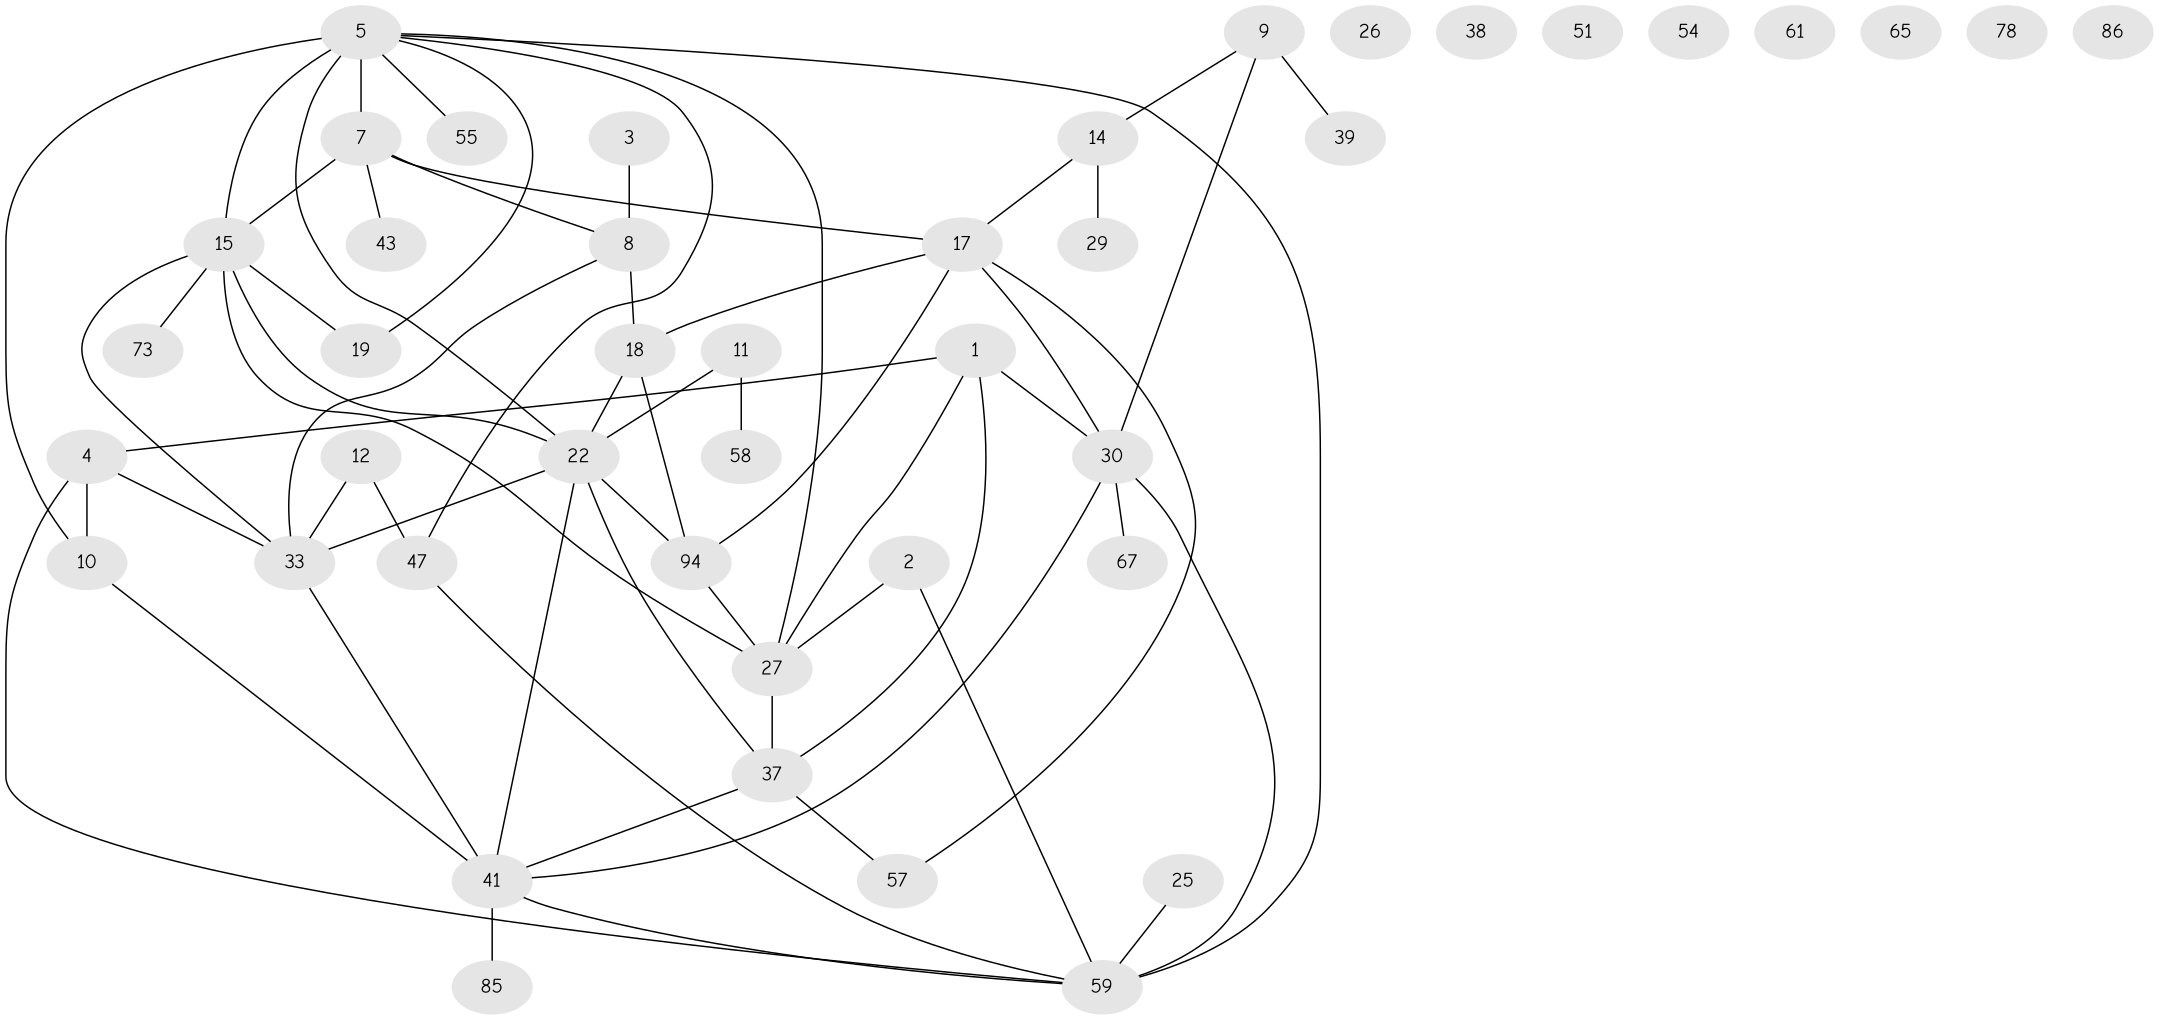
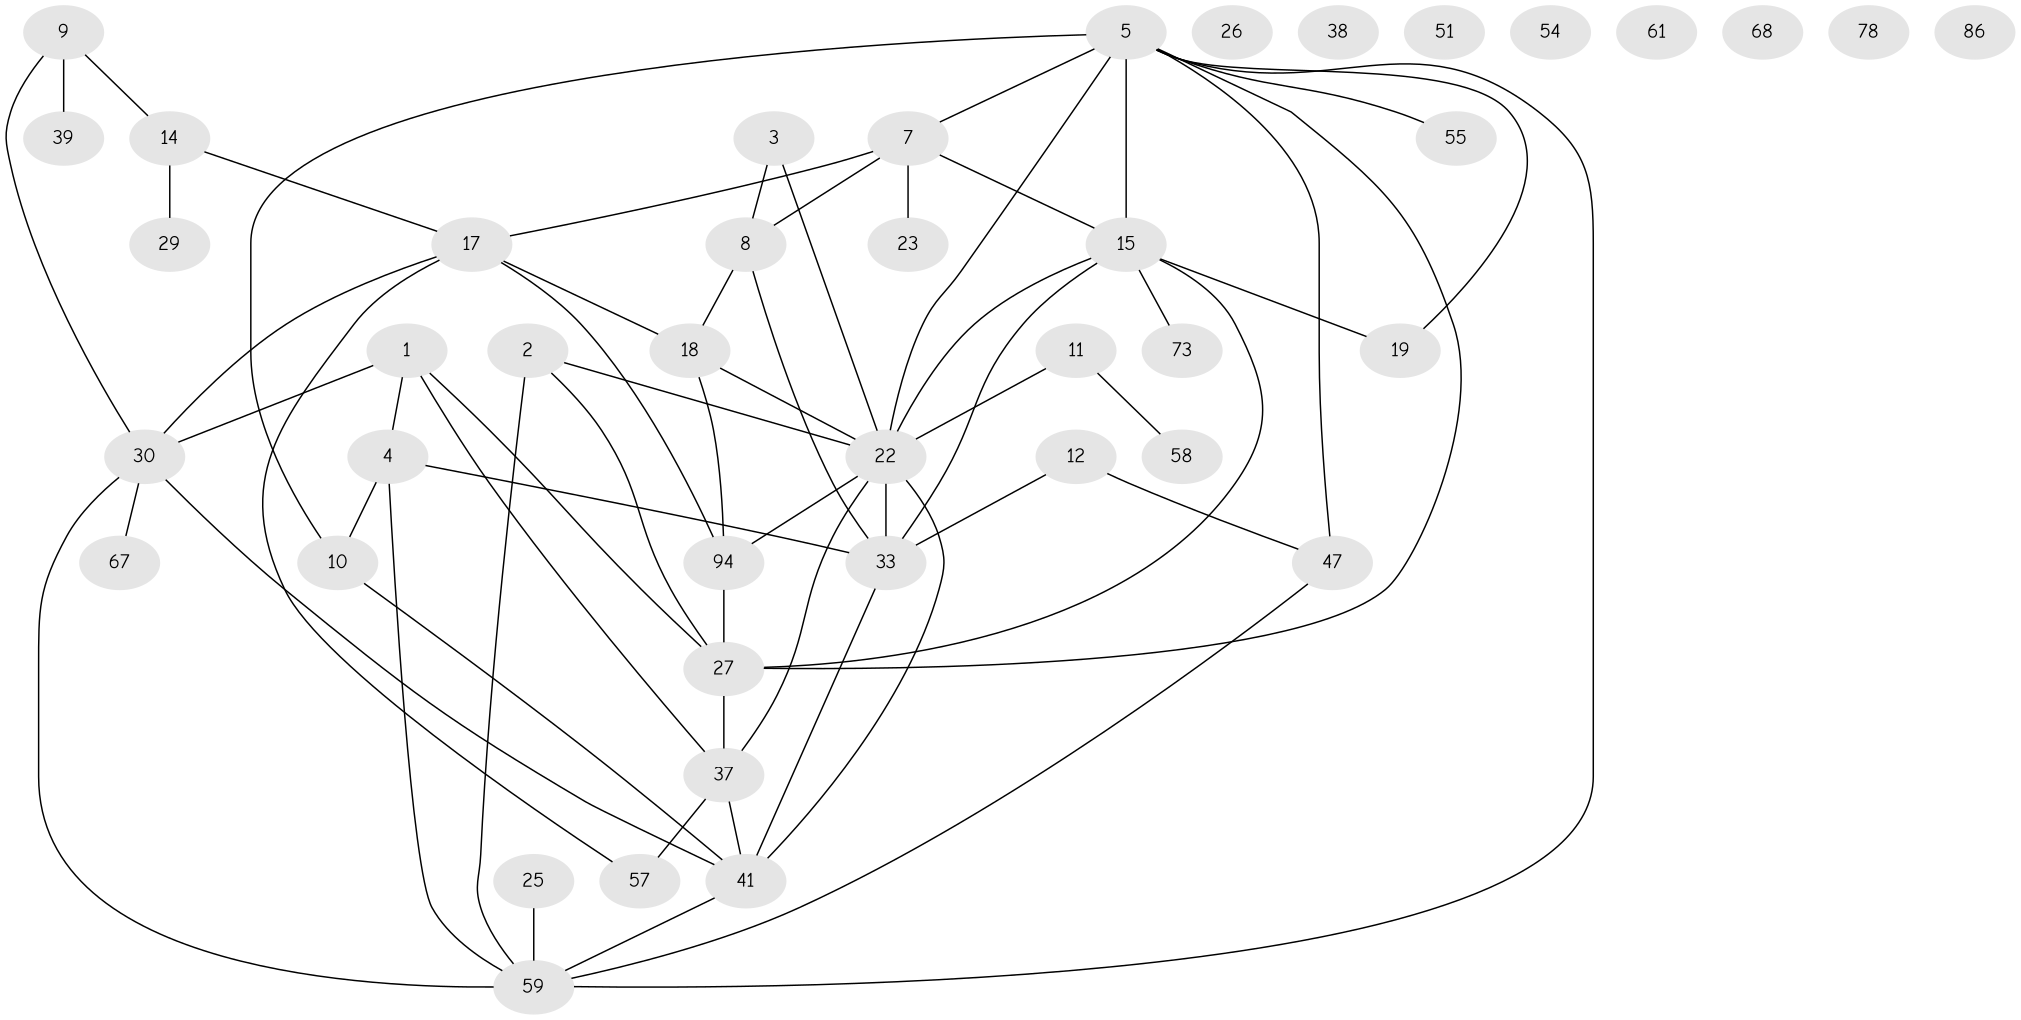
(1901, 32) -> (1763, 32)
(386, 245) -> (908, 245)
none -> (830, 298)
none -> (693, 400)
(492, 987) -> none
